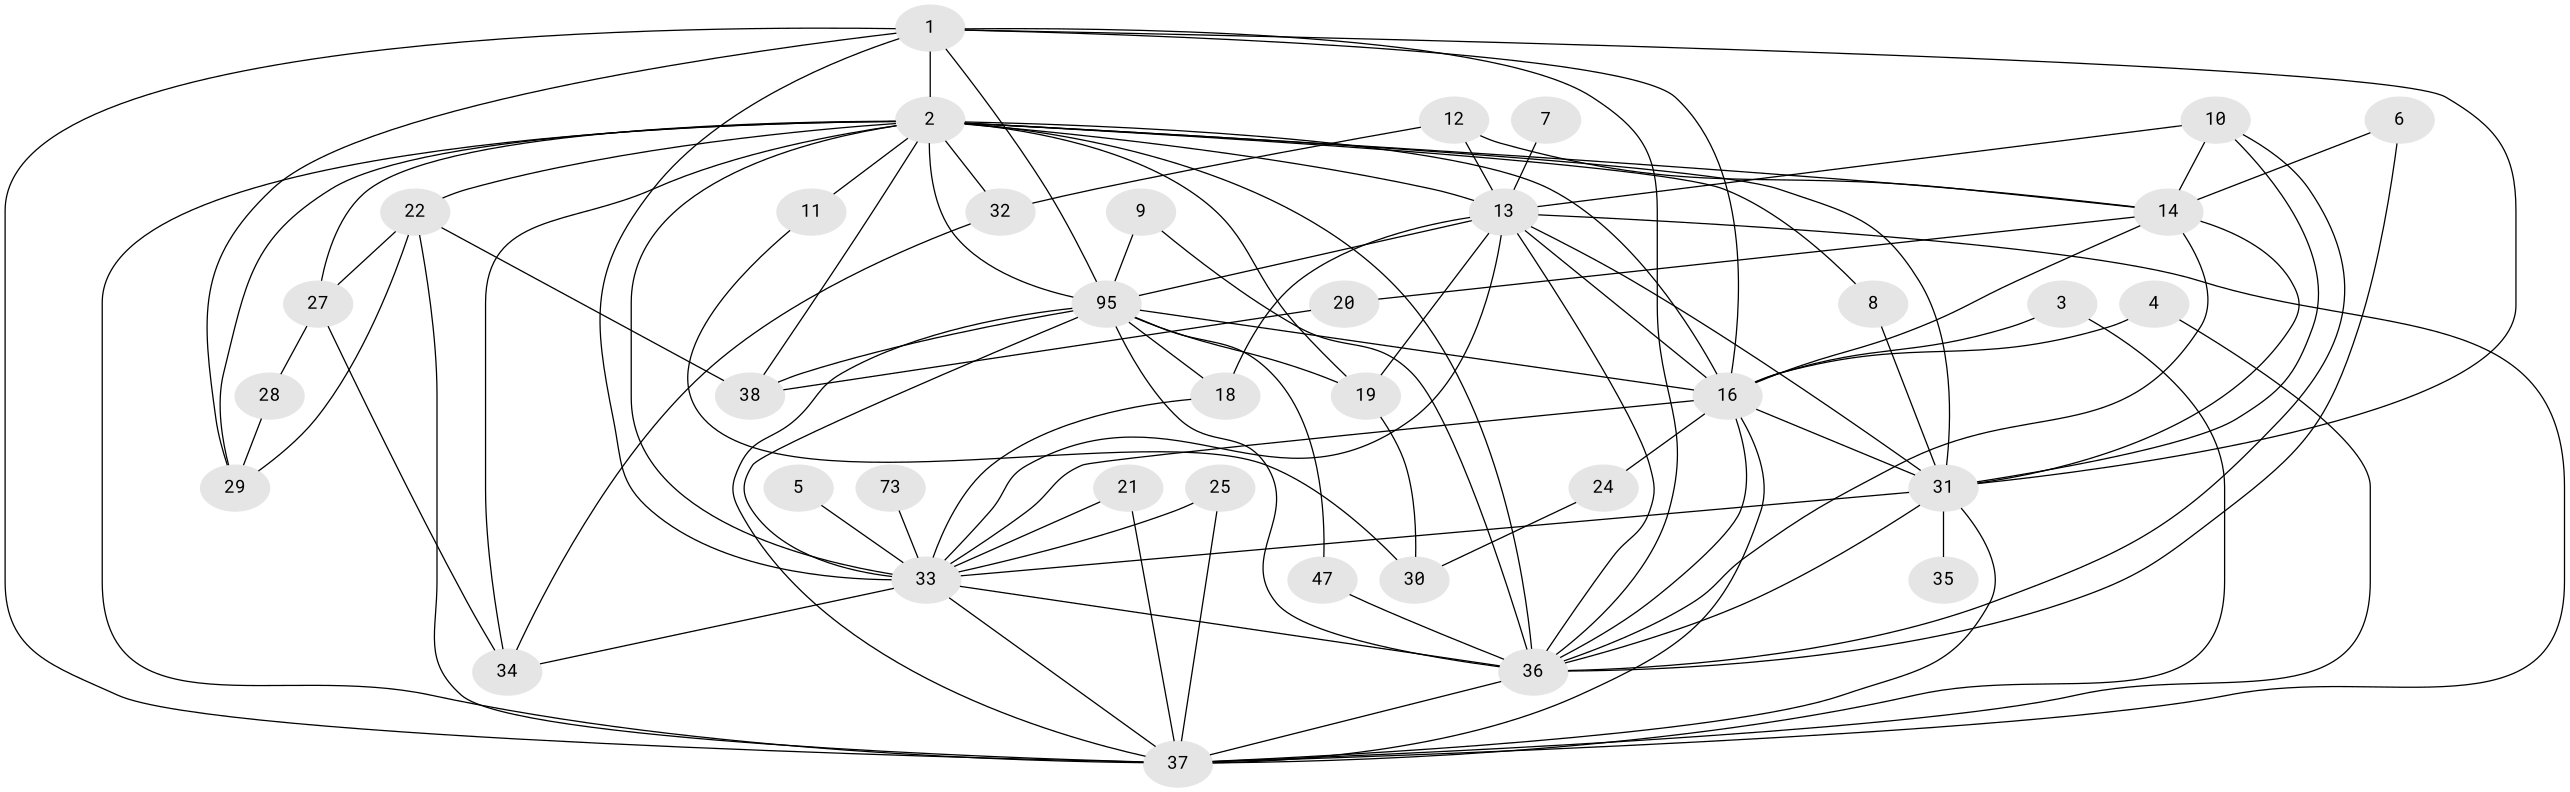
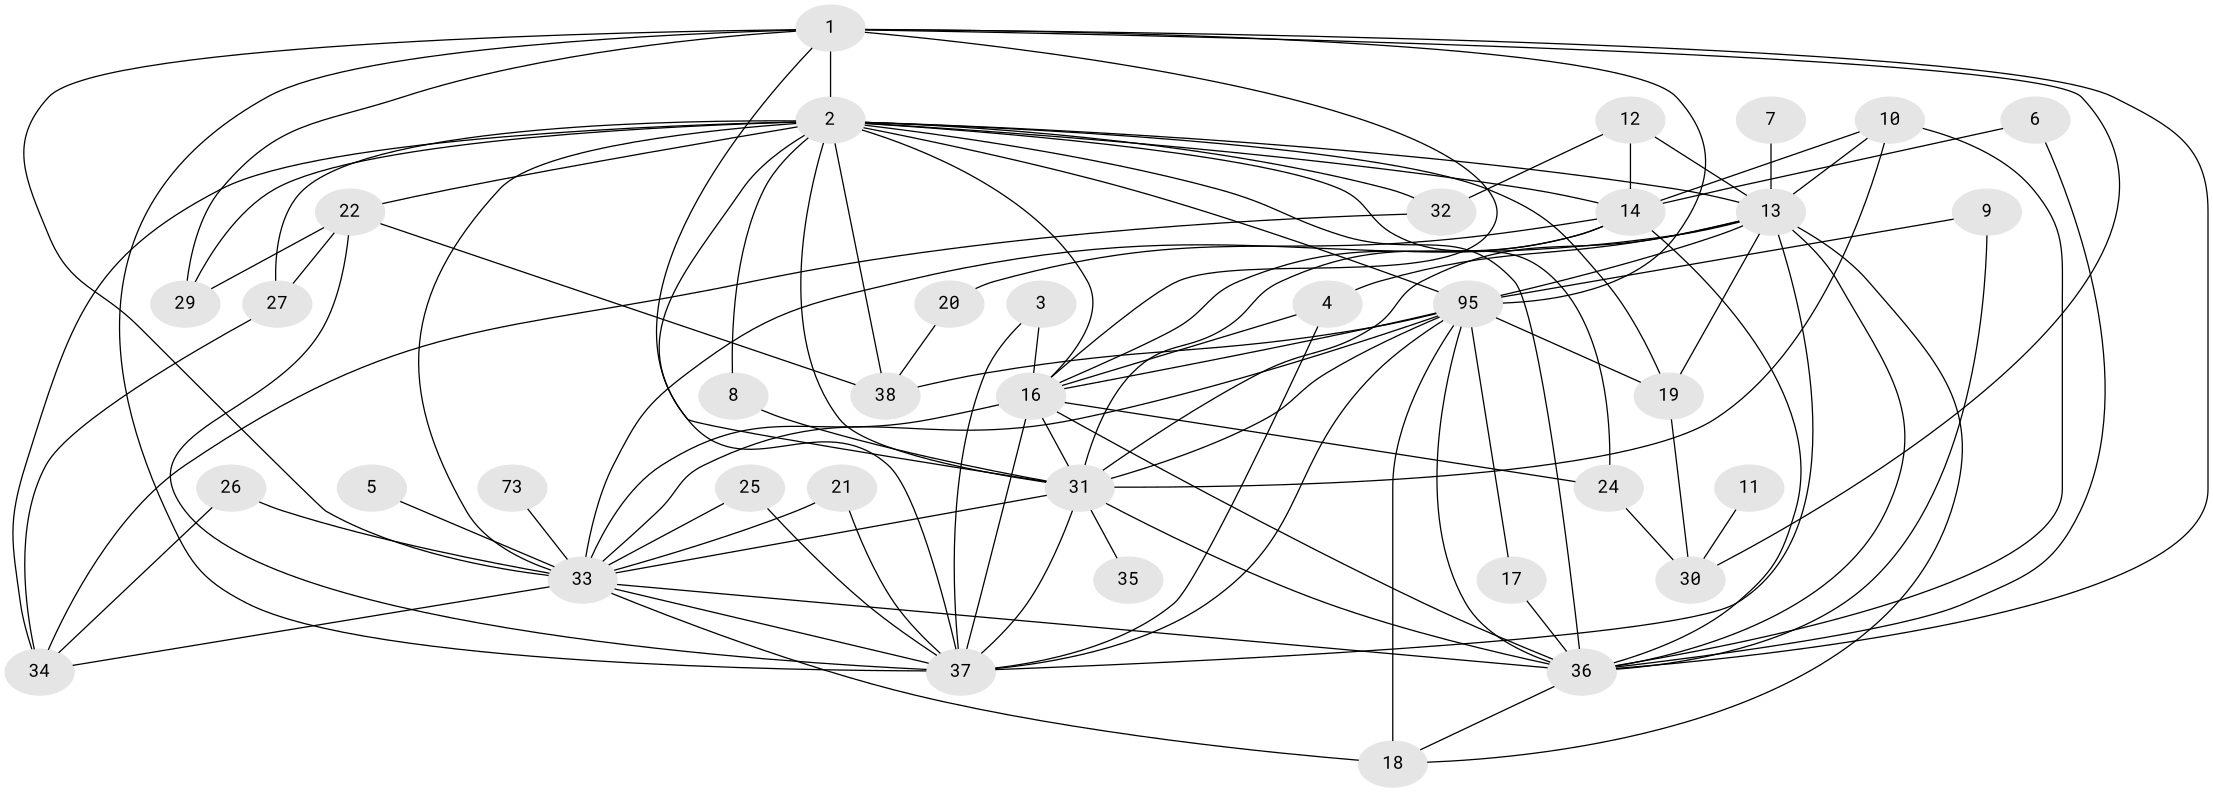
none -> (2085, 104)
(871, 166) -> (1321, 183)
(1616, 304) -> (1547, 252)
(270, 396) -> none
none -> (1295, 397)
none -> (231, 488)
(1322, 580) -> (1512, 580)
(1356, 718) -> (1487, 718)
